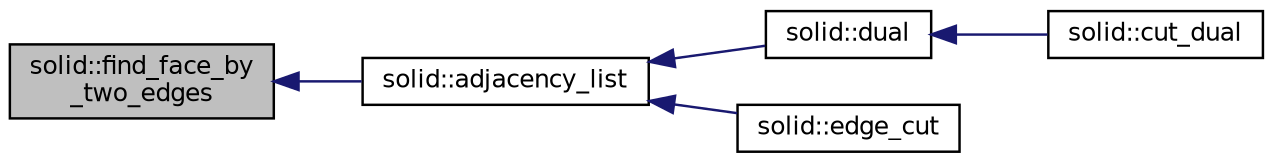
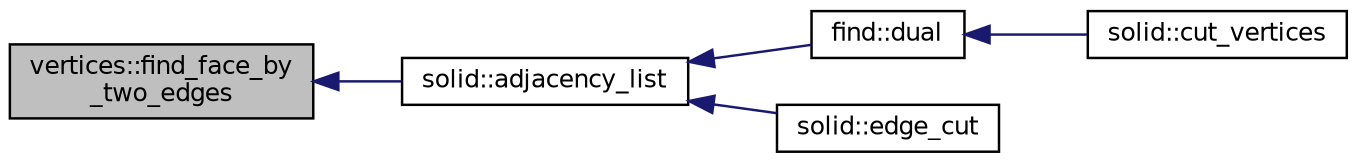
(849, 35) -> (888, 35)
(1156, 35) -> (1217, 35)
(142, 81) -> (162, 81)
